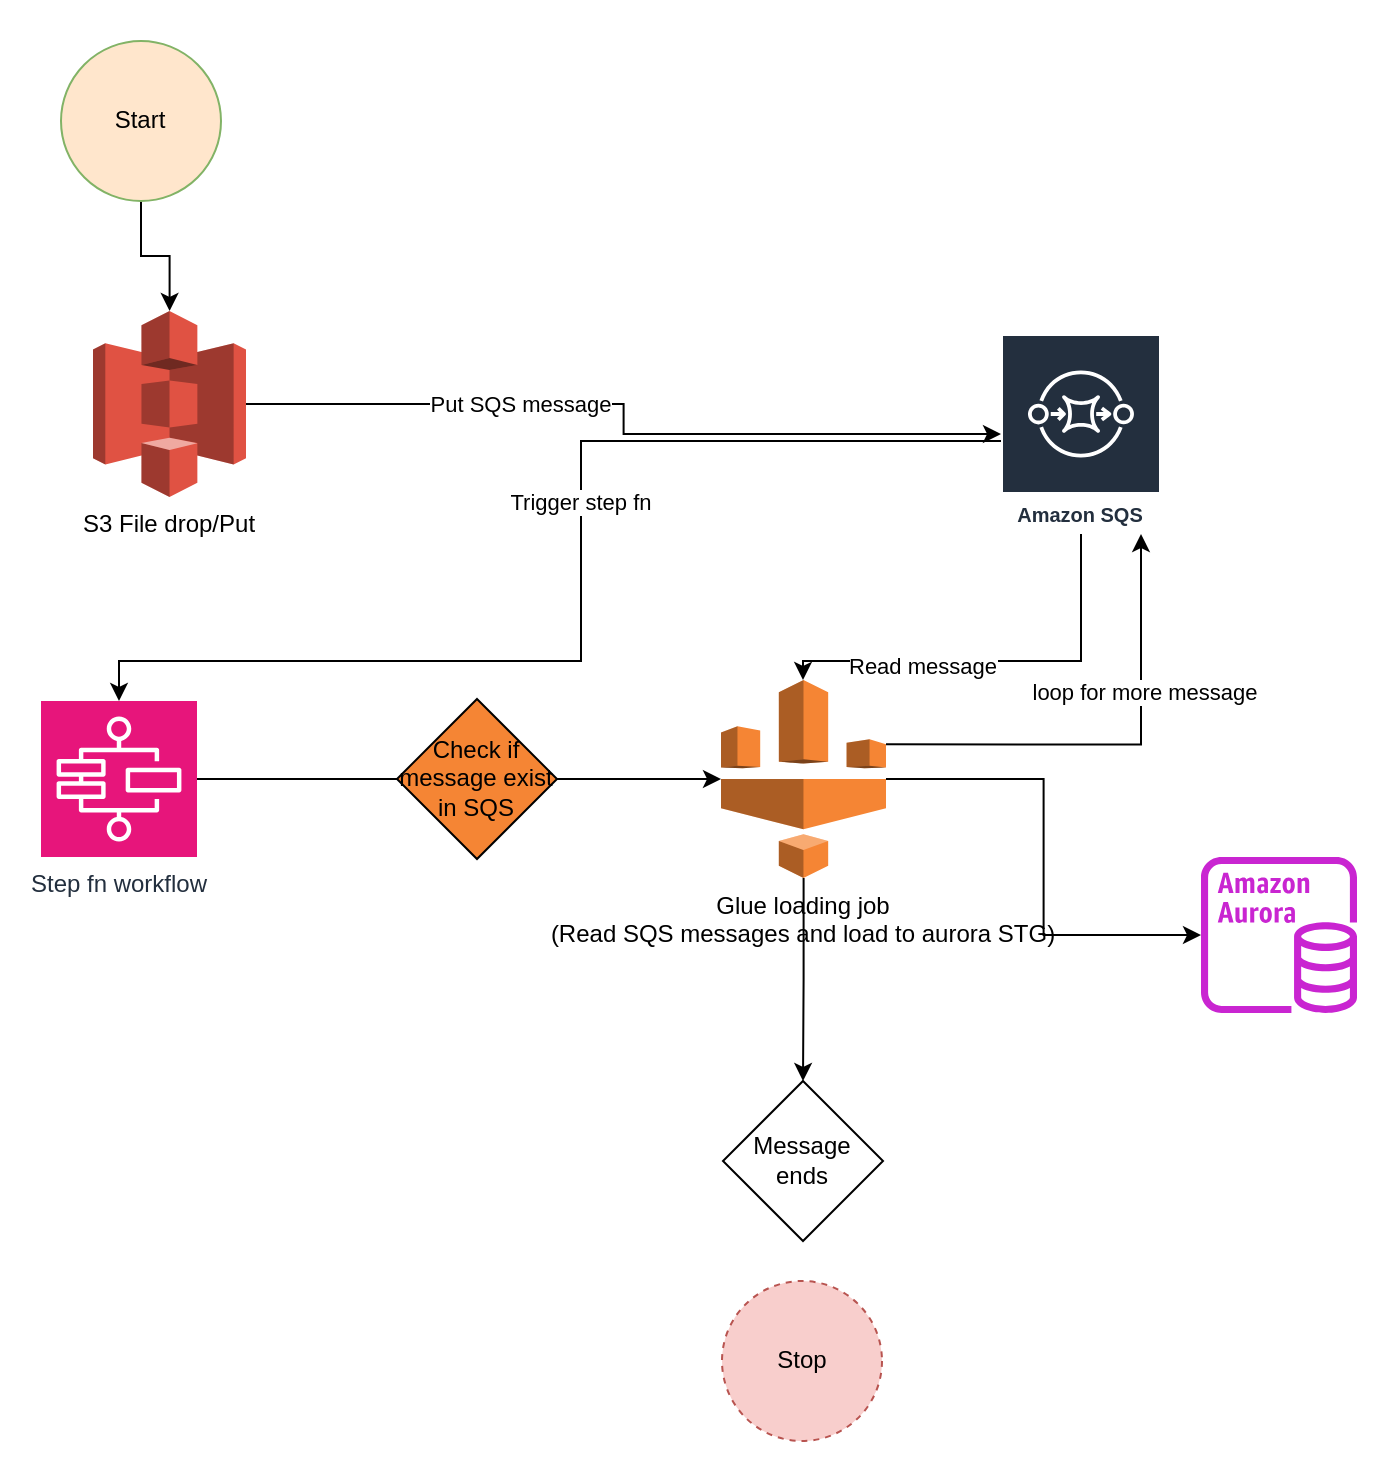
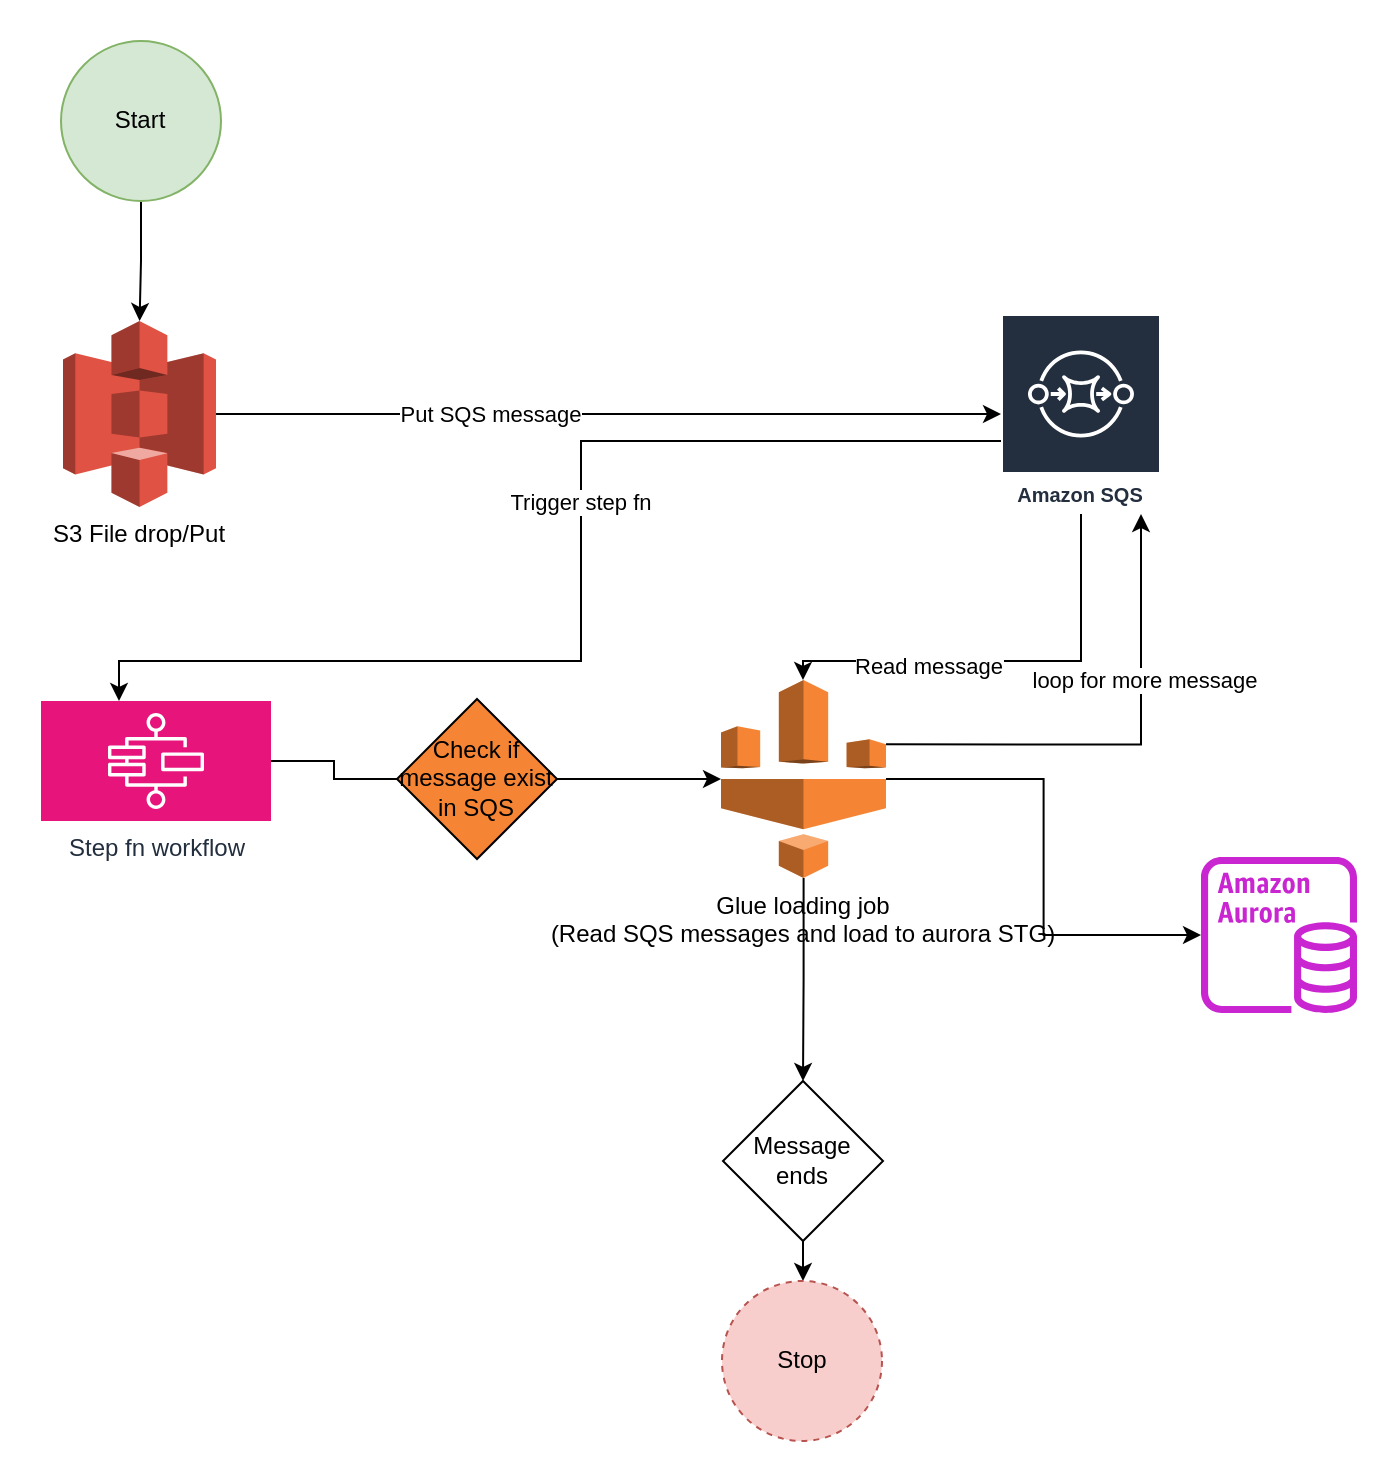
(141, 121) -> (141, 121)
(170, 404) -> (140, 414)
(1081, 434) -> (1081, 414)
(119, 779) -> (156, 761)
none -> (803, 1254)
